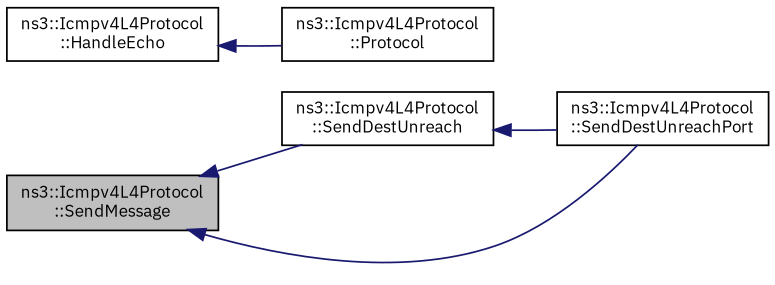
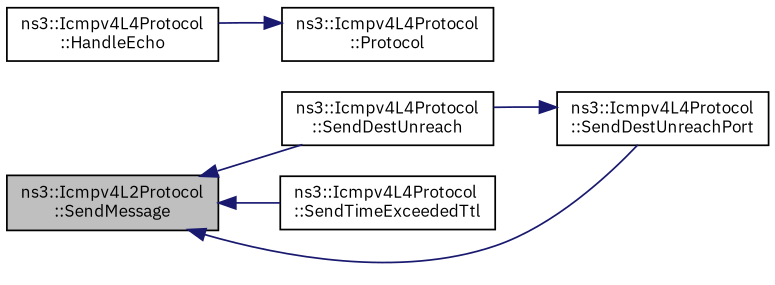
(259, 46) -> (241, 23)
(534, 130) -> (516, 107)
(113, 203) -> (113, 203)
none -> (388, 203)
